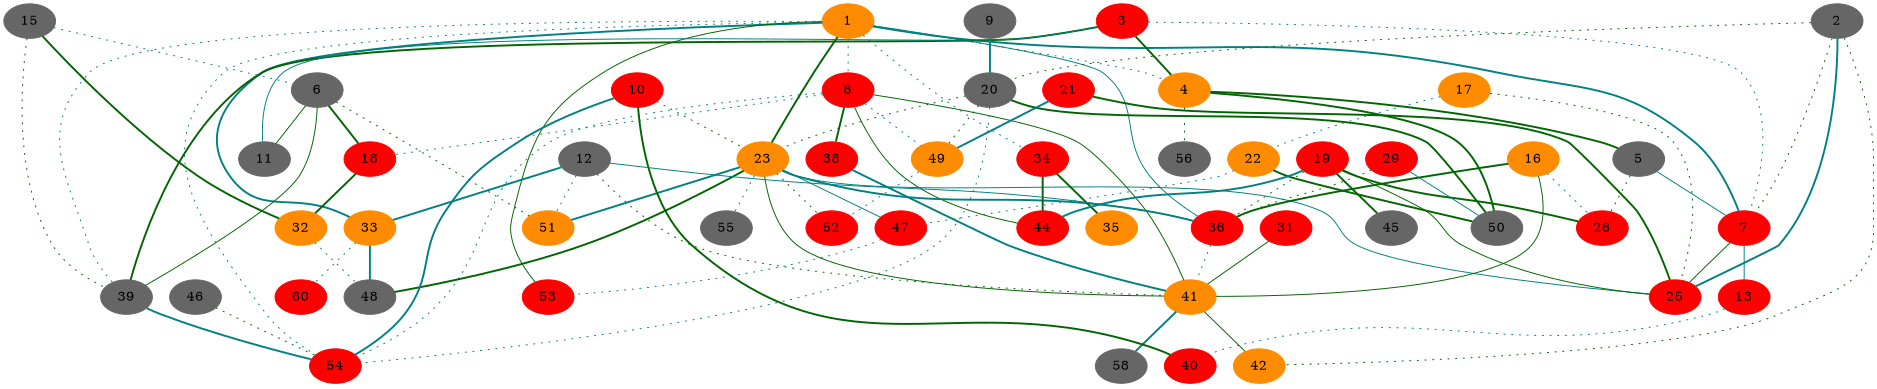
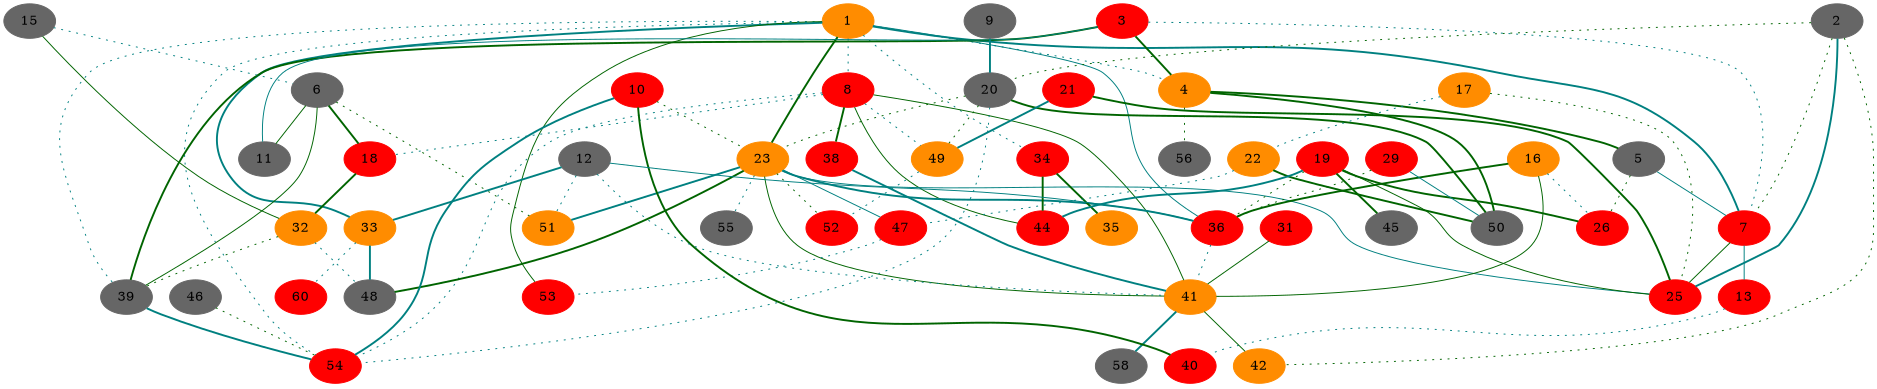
(151, 140) -> (151, 140)
(29, 178) -> (212, 260)
(852, 276) -> (852, 276)
